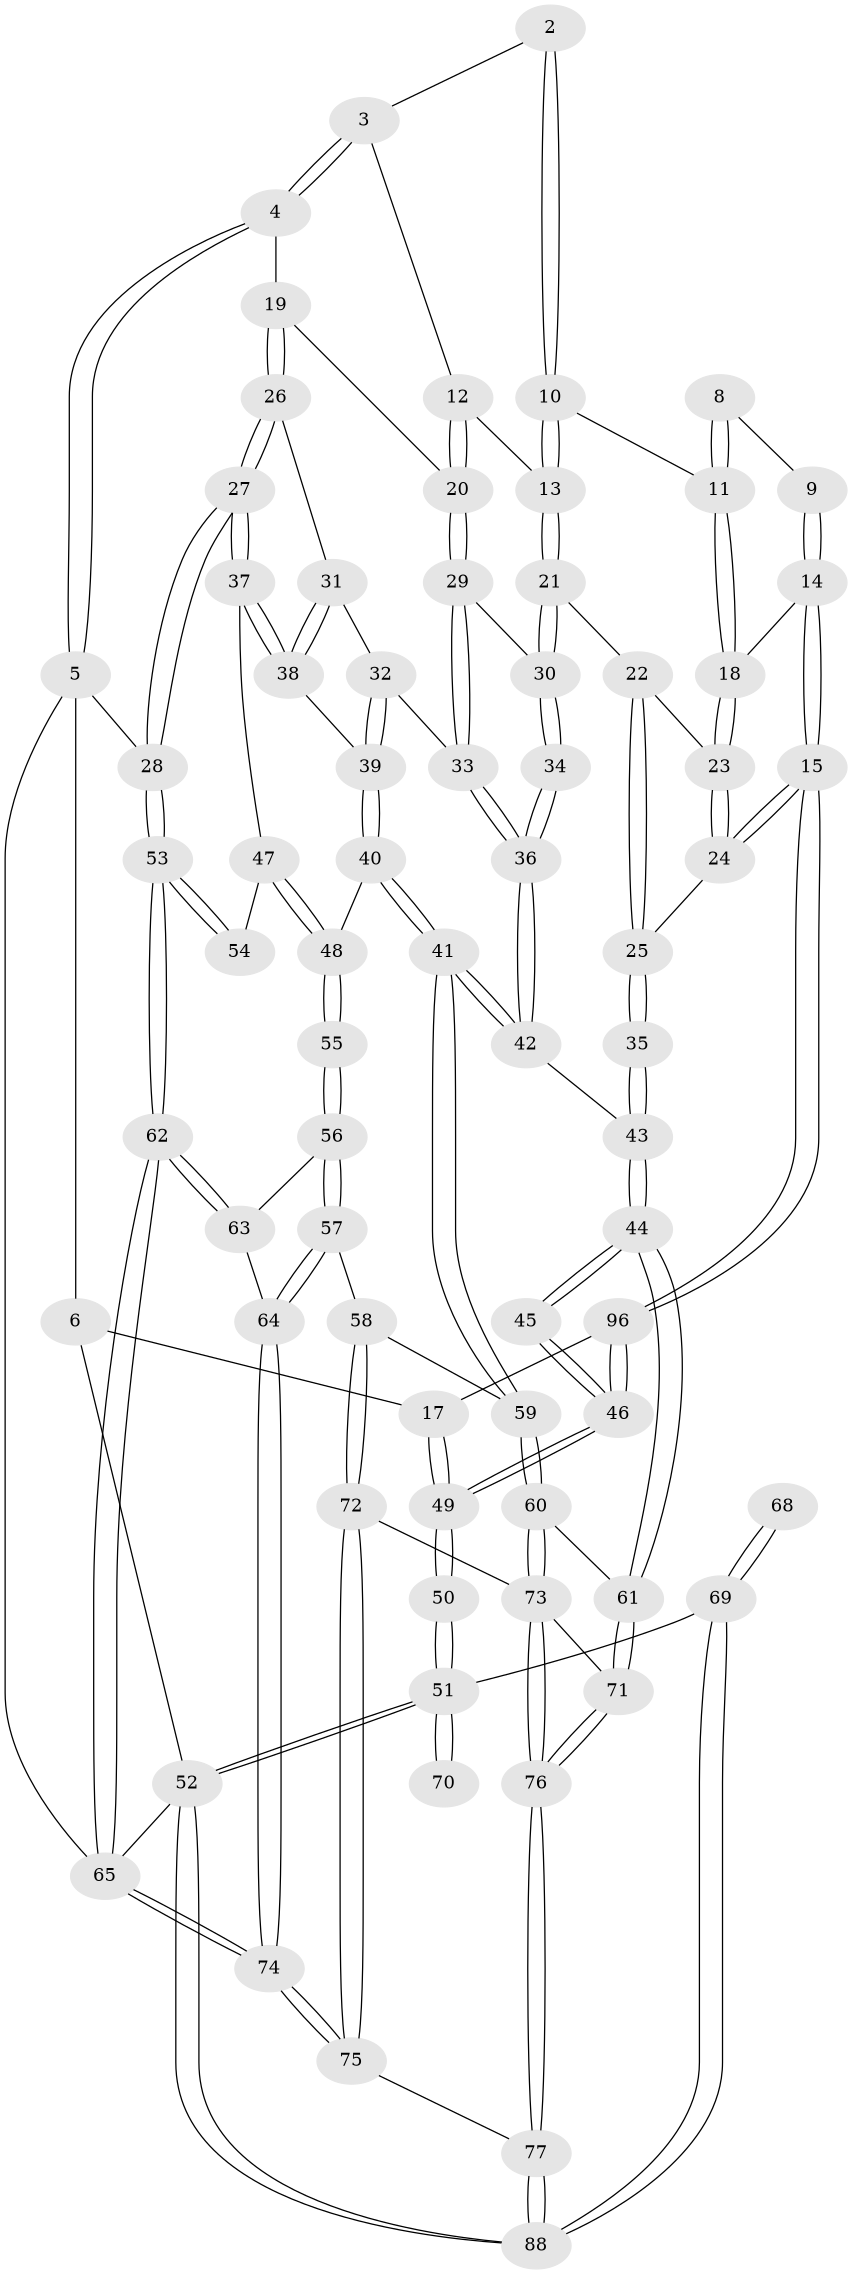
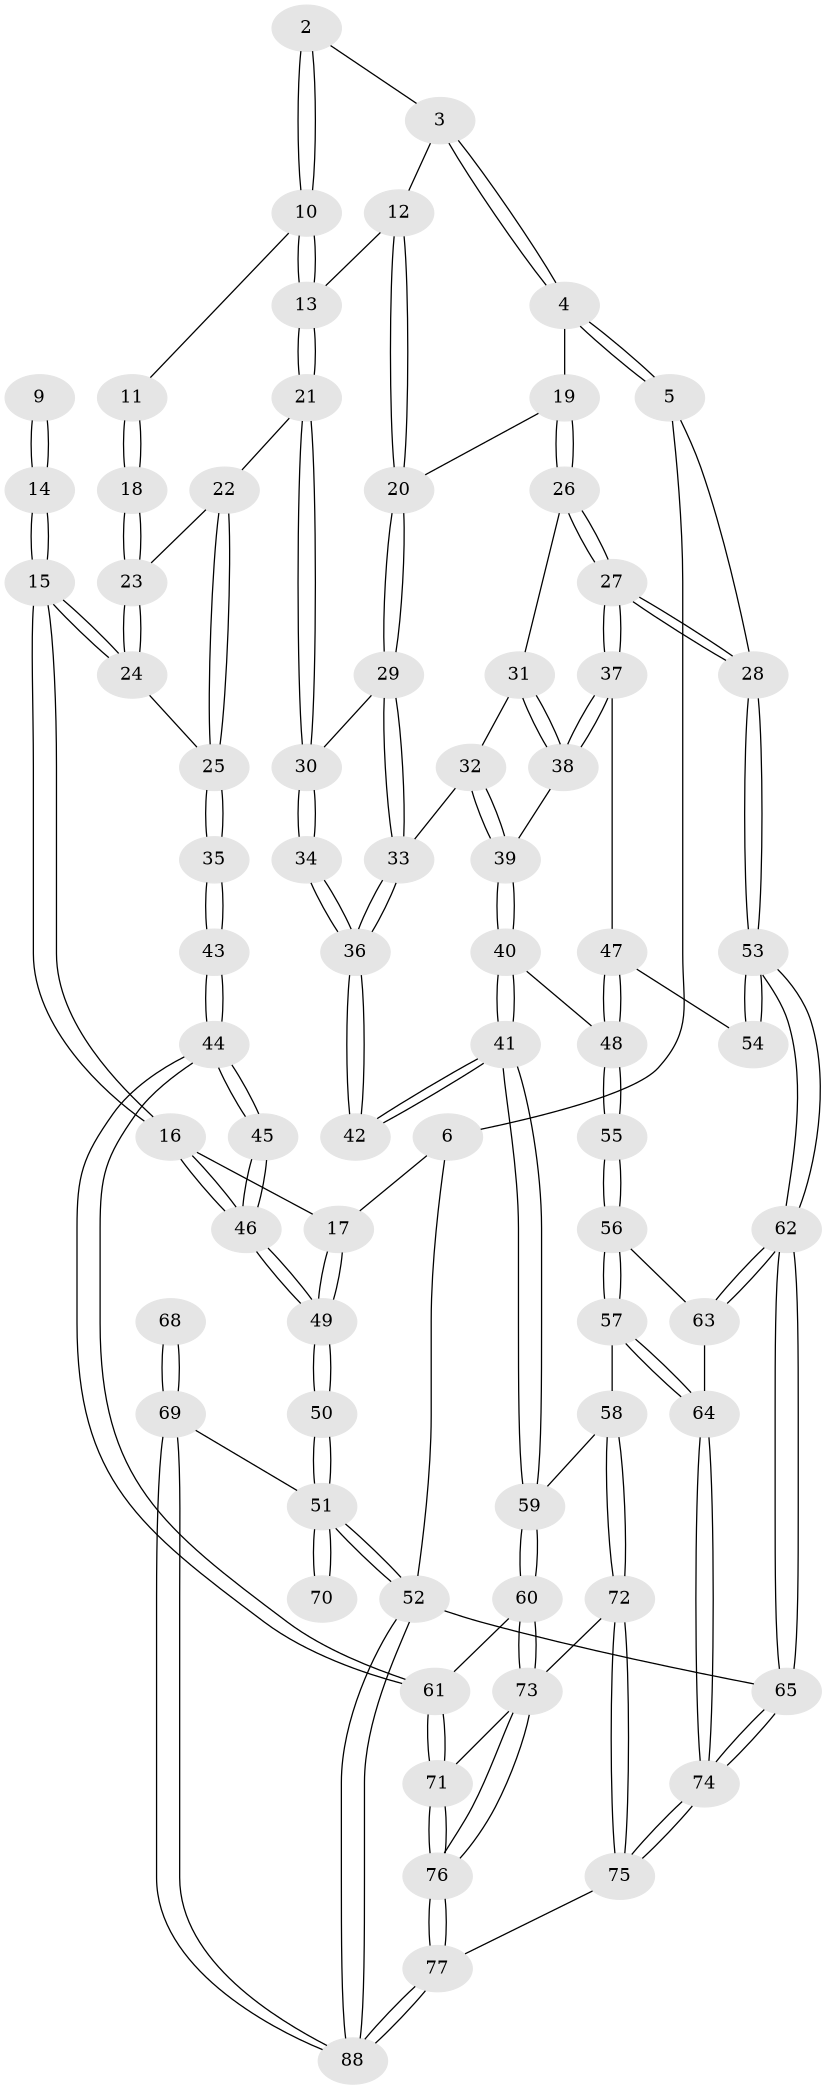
(720, 398) -> none
(771, 629) -> none
(582, 1091) -> none
(5, 1282) -> none
(619, 1322) -> (171, 1137)
